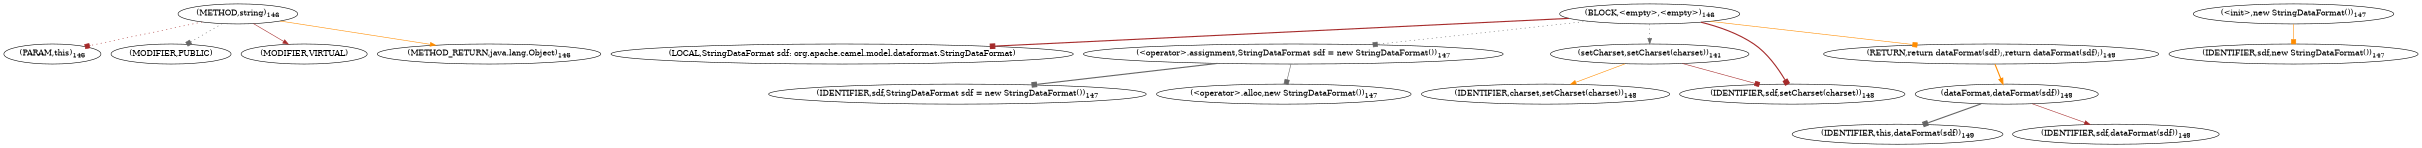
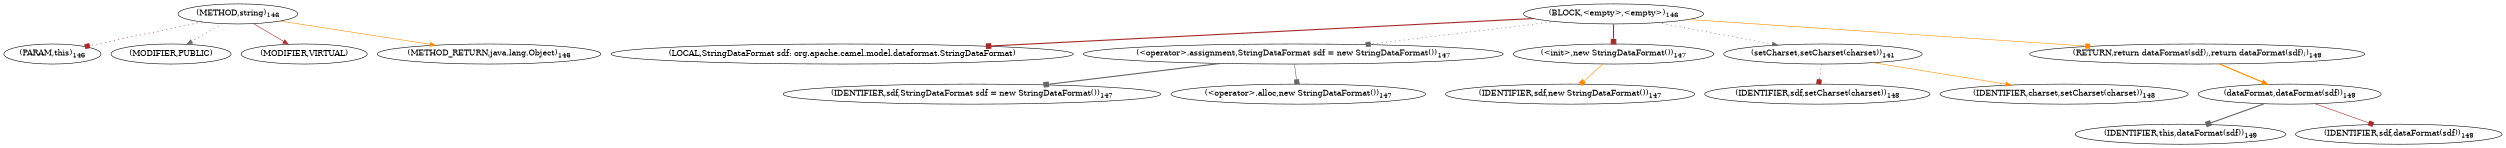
(207, 32) -> (207, 32)
(1749, 41) -> (1614, 31)
(1718, 73) -> (1821, 71)
(2059, 113) -> (2341, 113)
